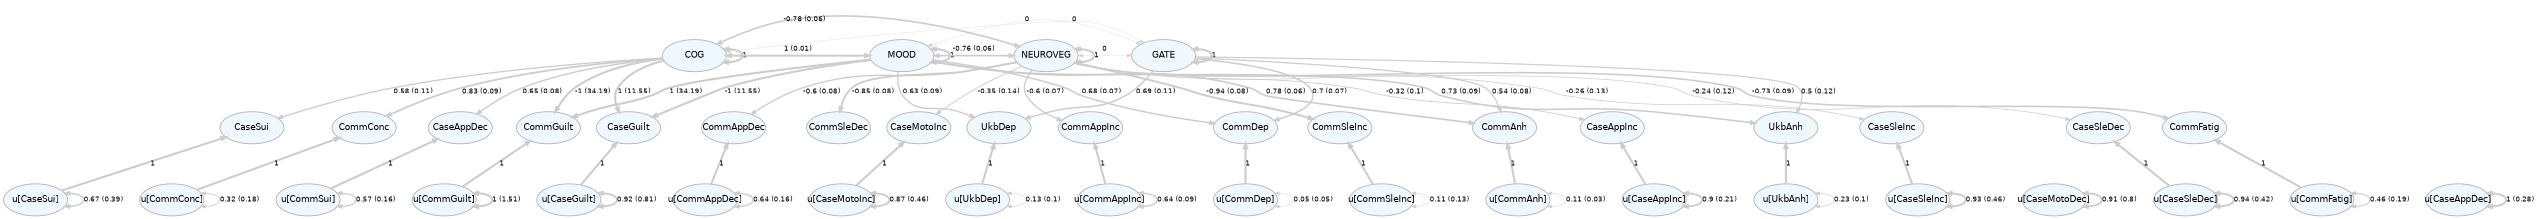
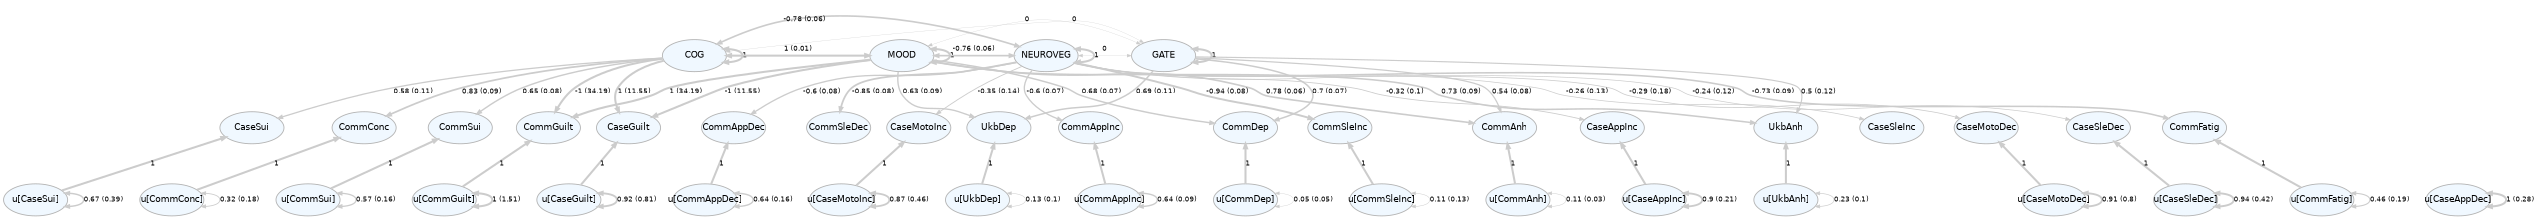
(460, 128) -> (460, 128)
none -> (1986, 128)
(1918, 200) -> none
